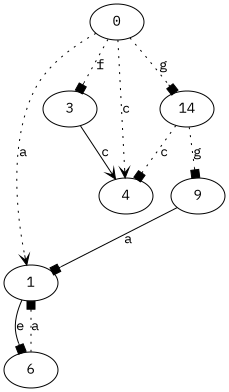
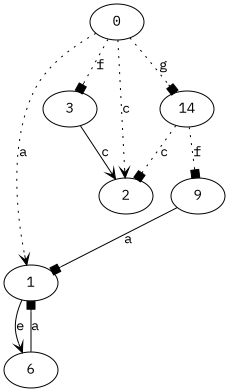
(198, 152) -> (198, 152)
(126, 196) -> (126, 196)
(16, 321) -> (16, 321)
(31, 332) -> (31, 332)
